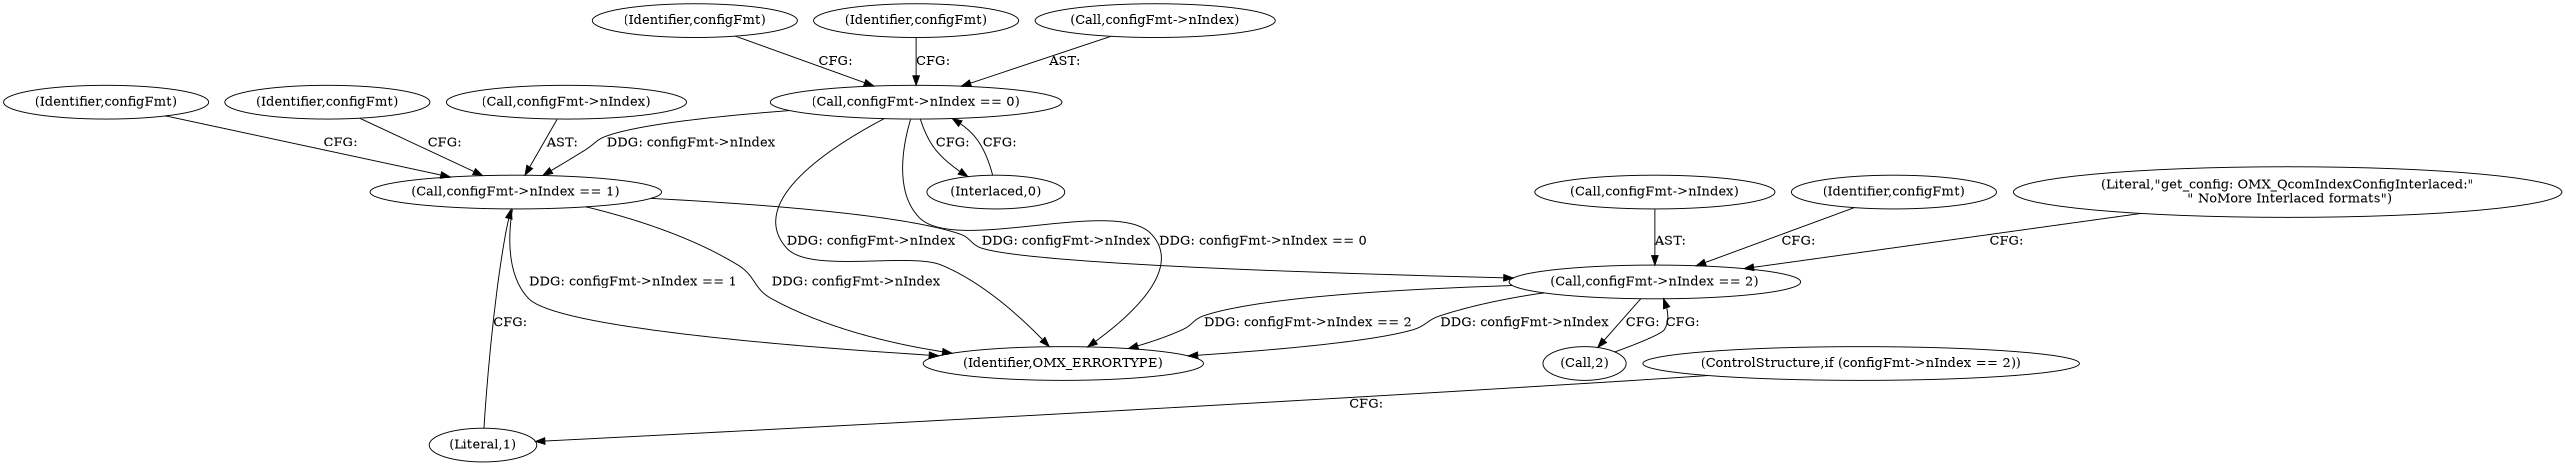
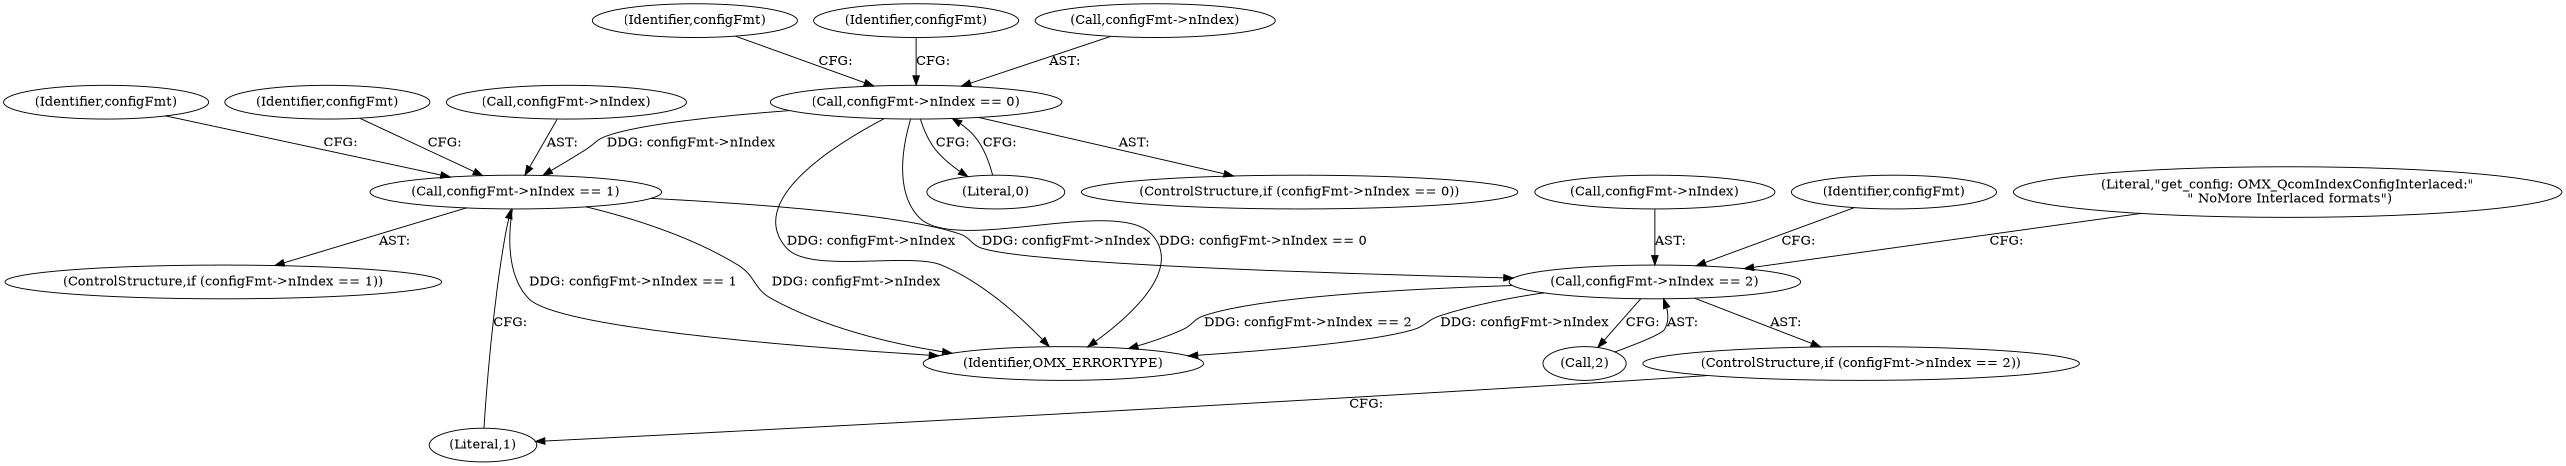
(996, 192) -> (996, 192)
none -> (1300, 192)
none -> (223, 282)
none -> (1753, 321)
(1685, 323) -> (1685, 323)
